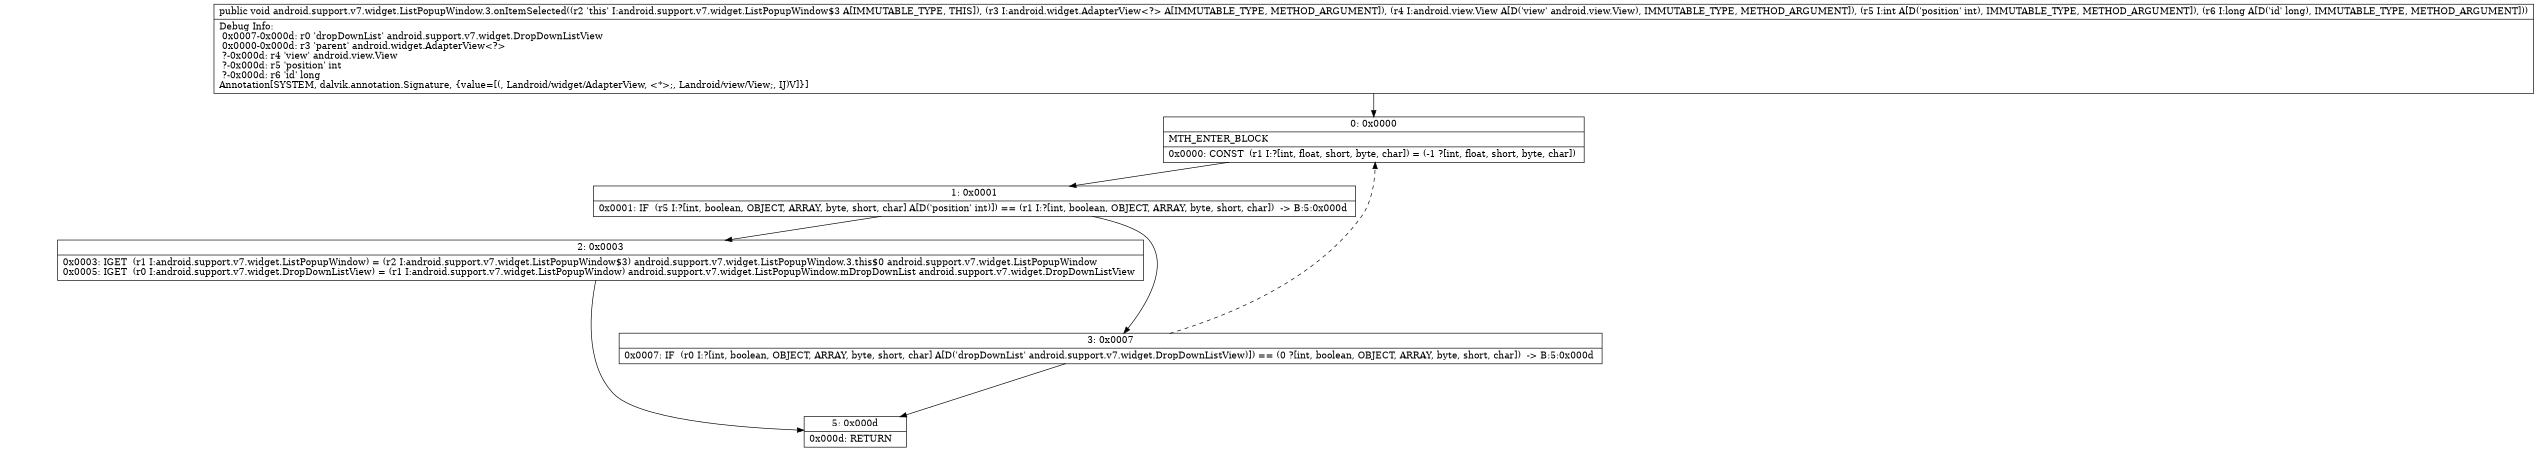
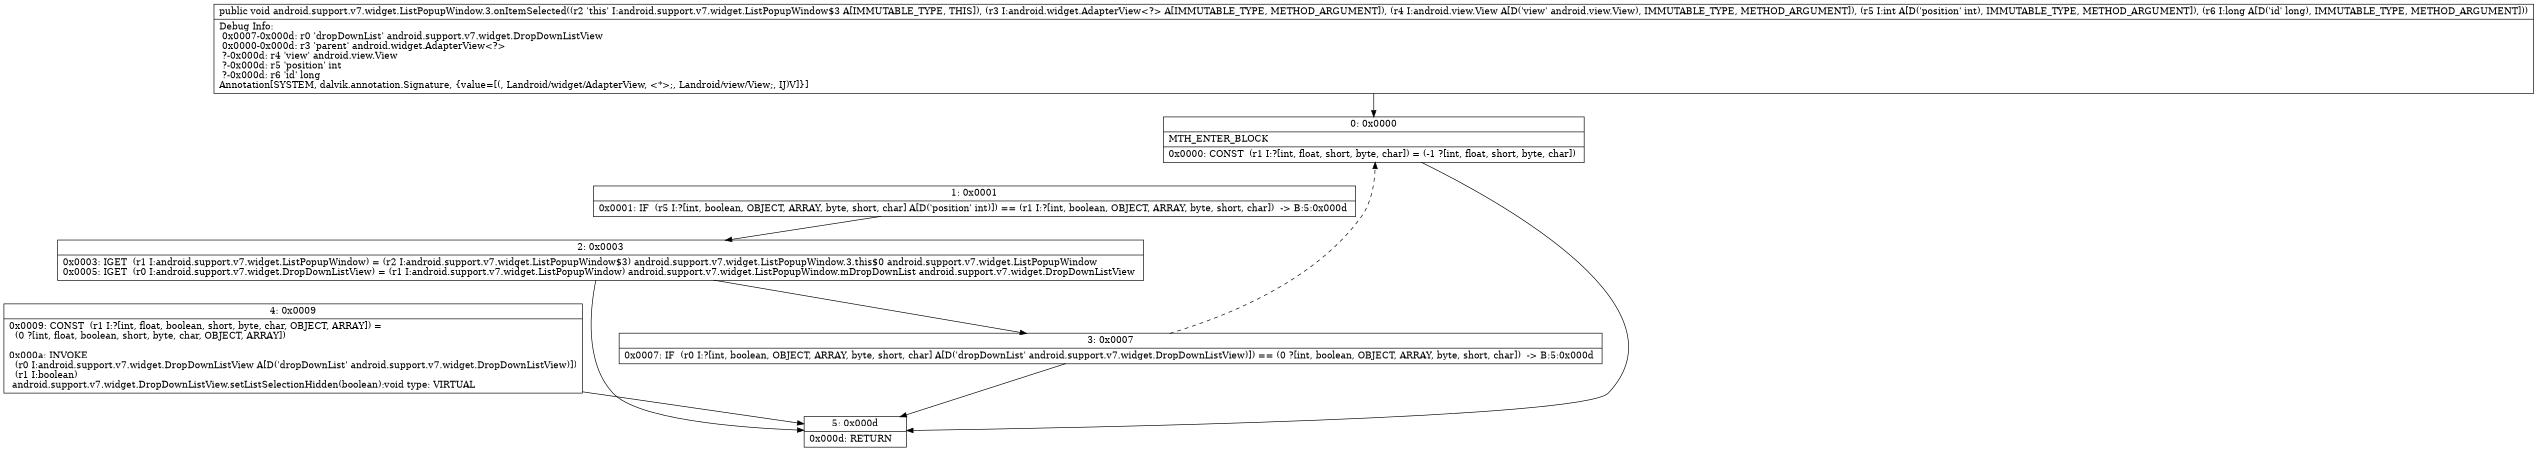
(1153, 174) -> (1431, 415)
(1156, 256) -> (867, 306)
none -> (293, 348)
